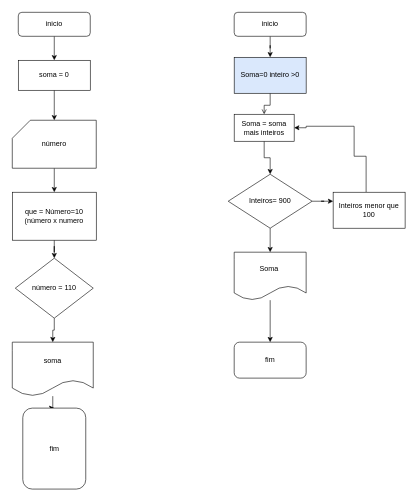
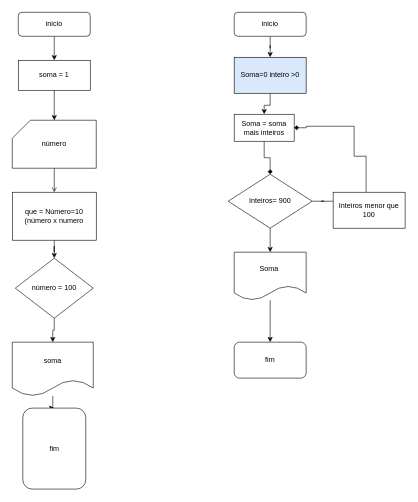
(54, 75) -> (54, 75)
(264, 110) -> (264, 108)
(299, 128) -> (300, 128)
(270, 168) -> (270, 169)
(54, 186) -> (54, 188)
(327, 201) -> (329, 201)
(54, 288) -> (54, 288)
